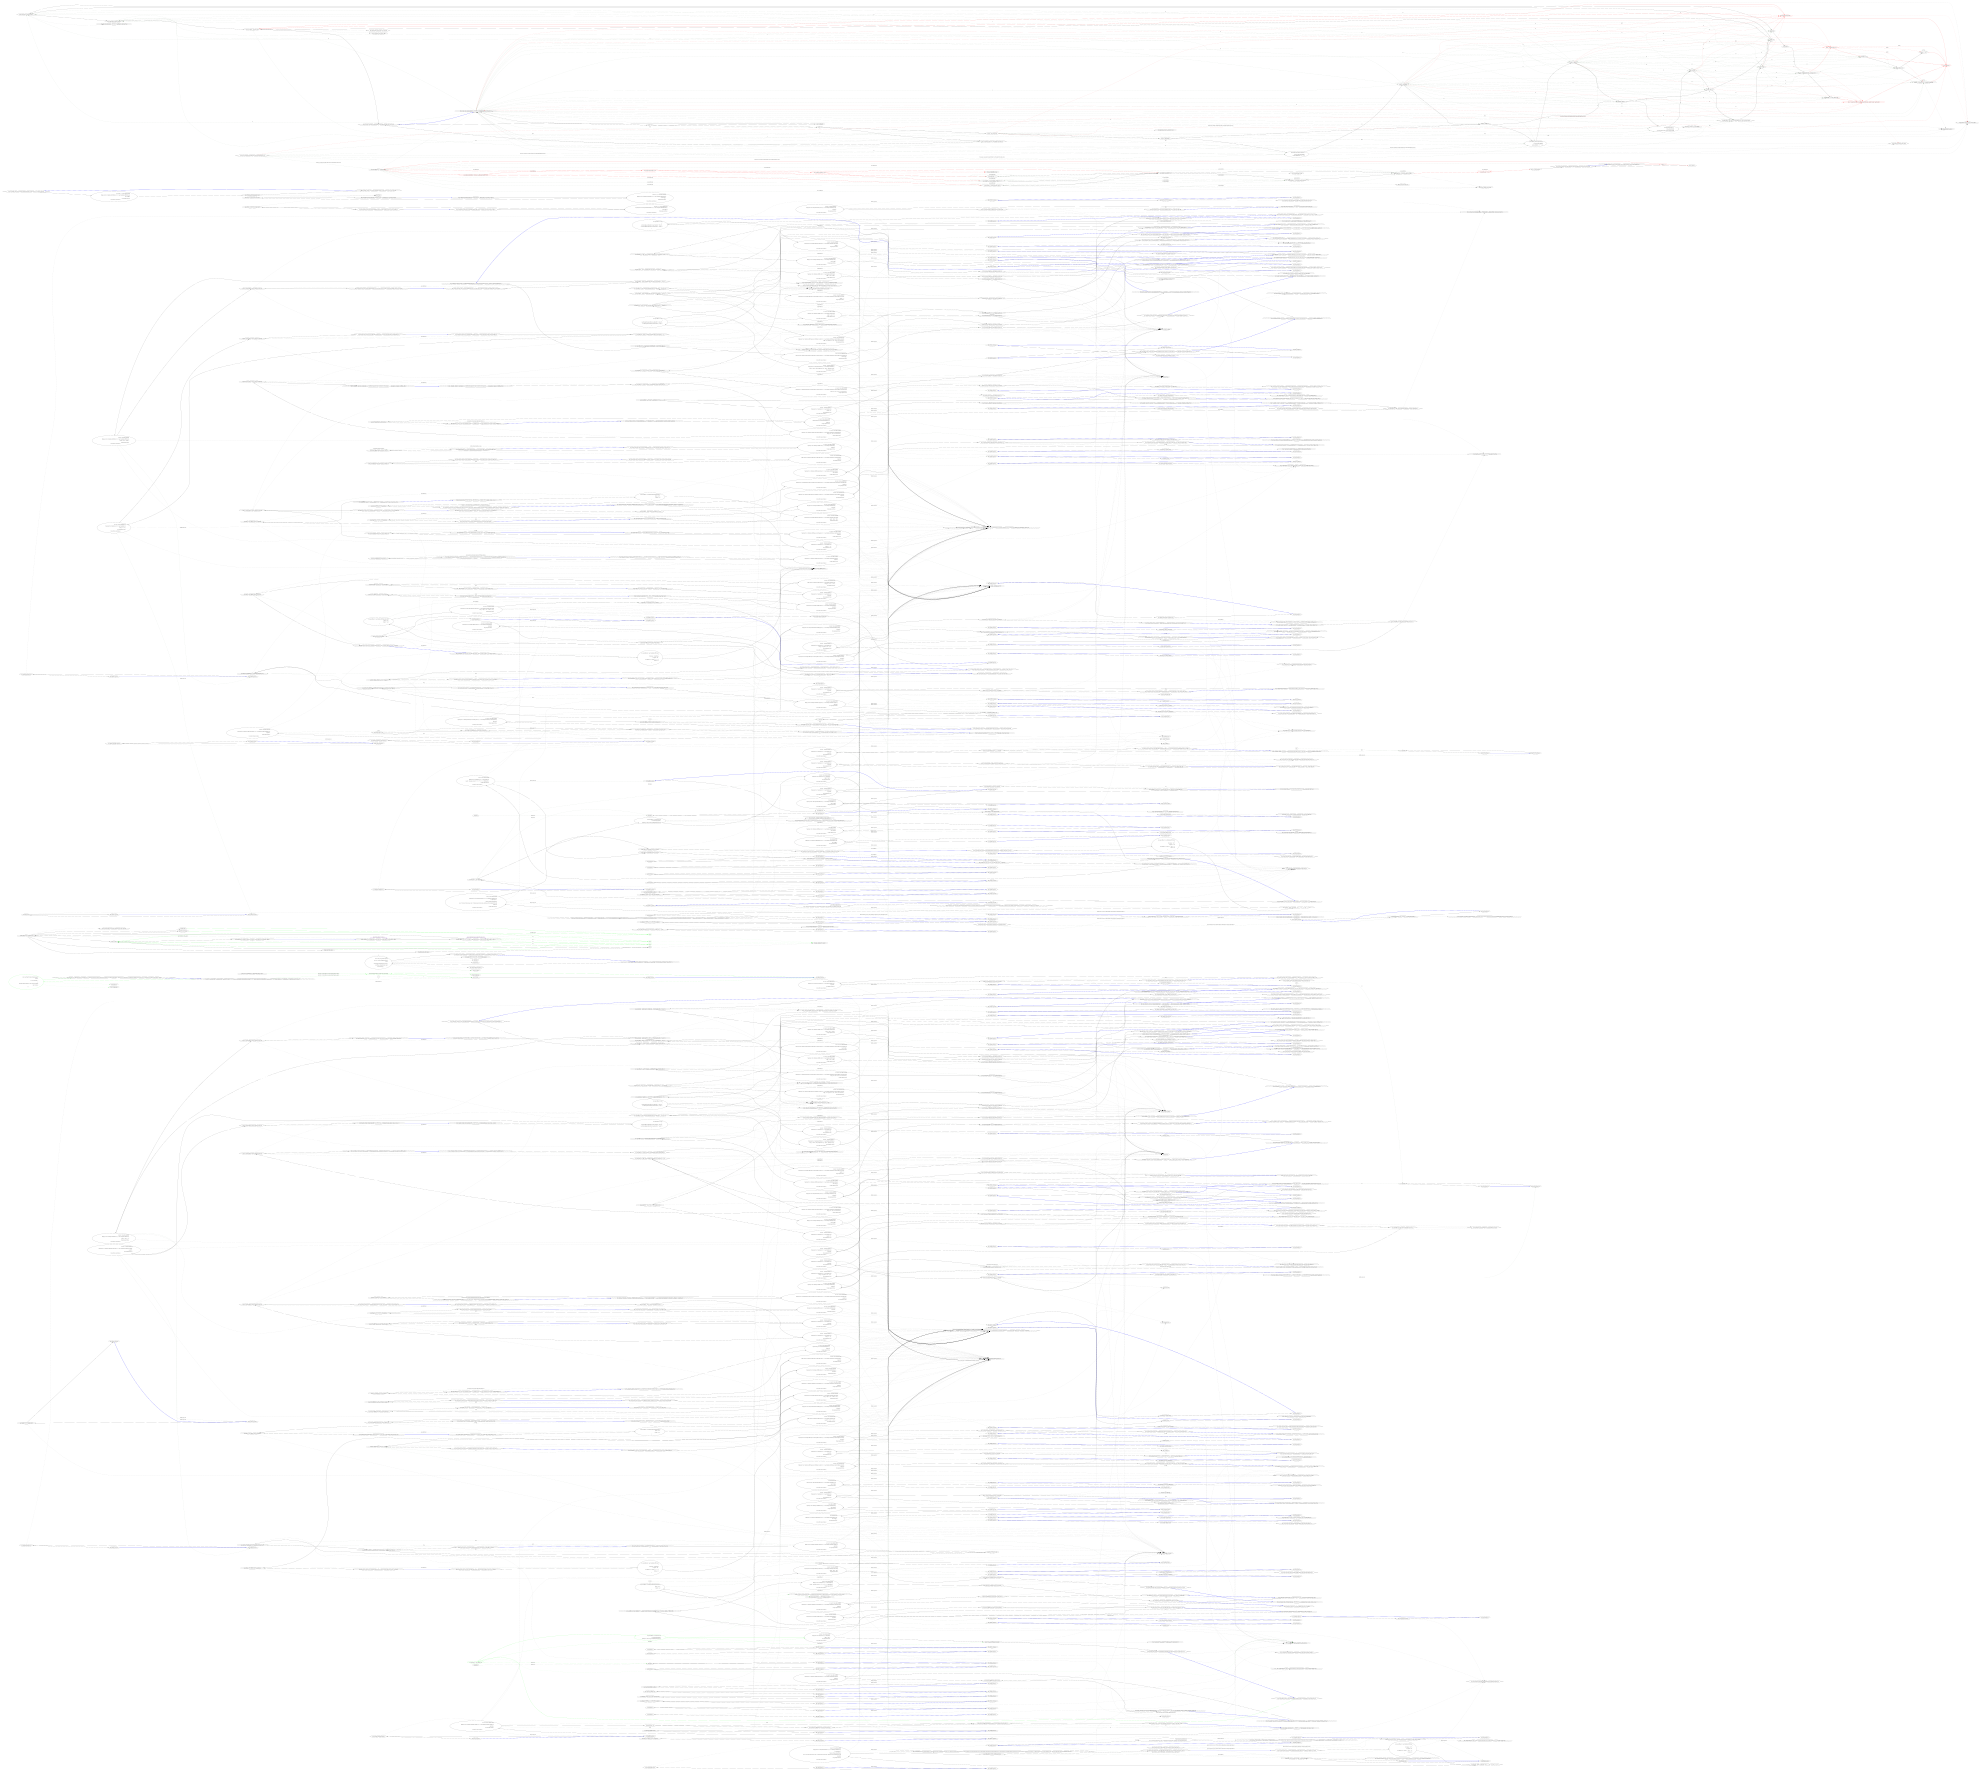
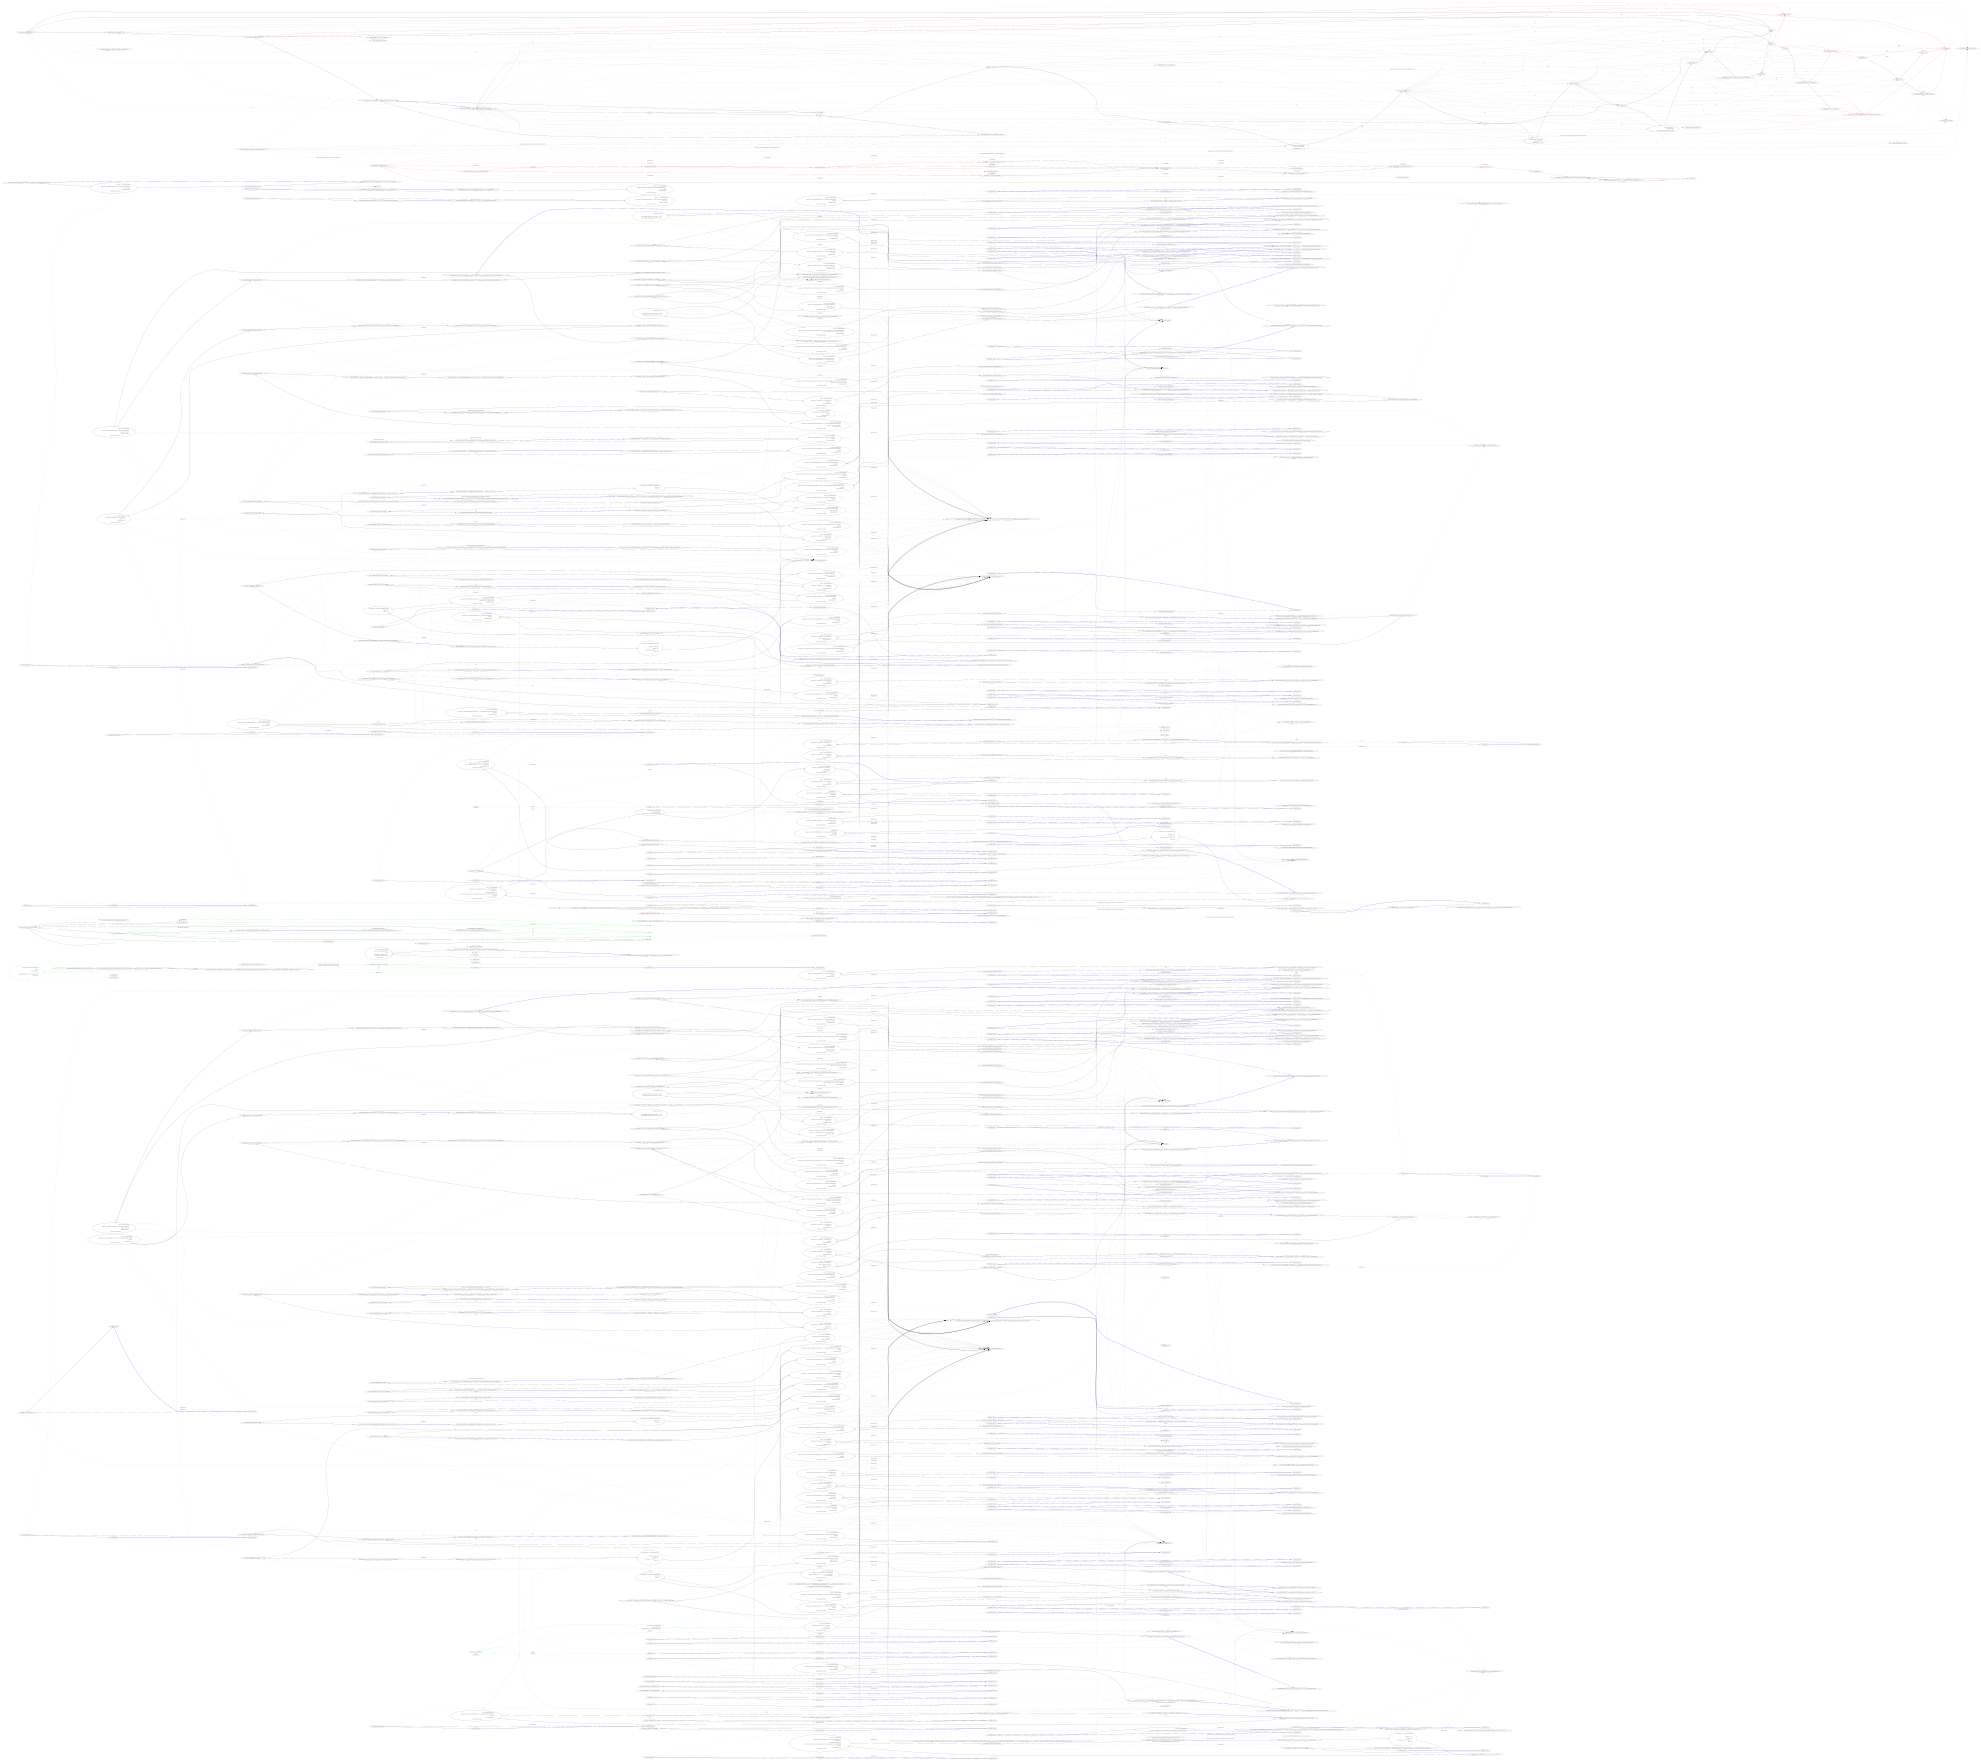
(1485, 187) -> none
(476, 957) -> none
